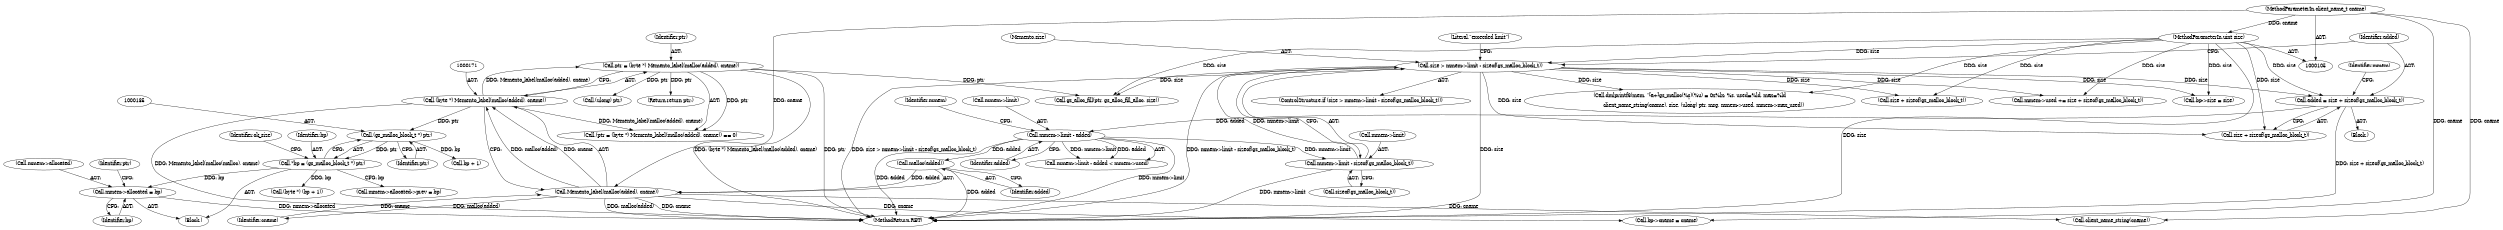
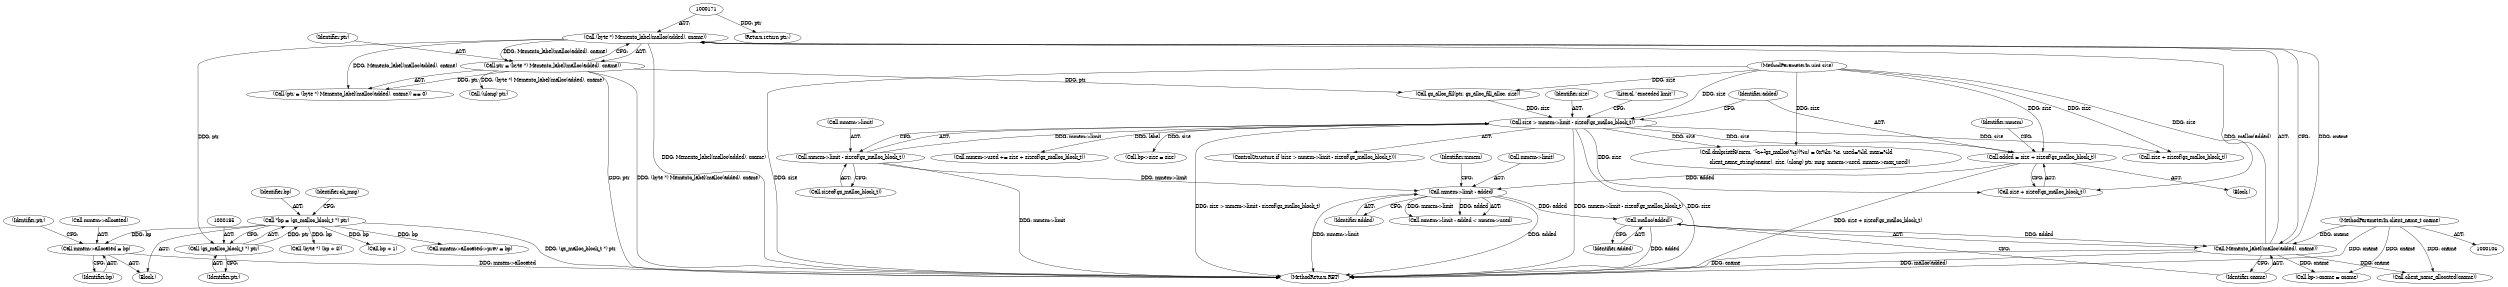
(2263, 23) -> (1870, 268)
(1028, 38) -> (1572, 95)
(2272, 49) -> none
(2136, 63) -> none
(2209, 68) -> none
(1229, 73) -> (1518, 108)
(657, 80) -> (542, 80)
(1889, 80) -> (1147, 137)
(671, 82) -> (735, 23)
(251, 136) -> (337, 193)
(1215, 141) -> (1146, 181)
(433, 149) -> (344, 235)
(207, 164) -> (714, 158)
(374, 178) -> (408, 235)
(297, 193) -> (316, 249)
(395, 207) -> (2279, 264)
(476, 207) -> (2264, 264)
(2111, 221) -> (2435, 278)
none -> (1936, 249)
none -> (608, 266)
